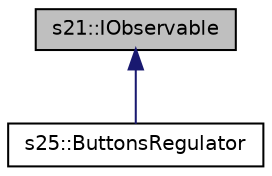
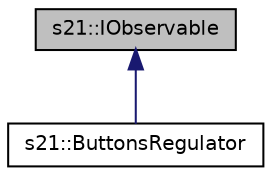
(136, 145) -> (136, 145)
